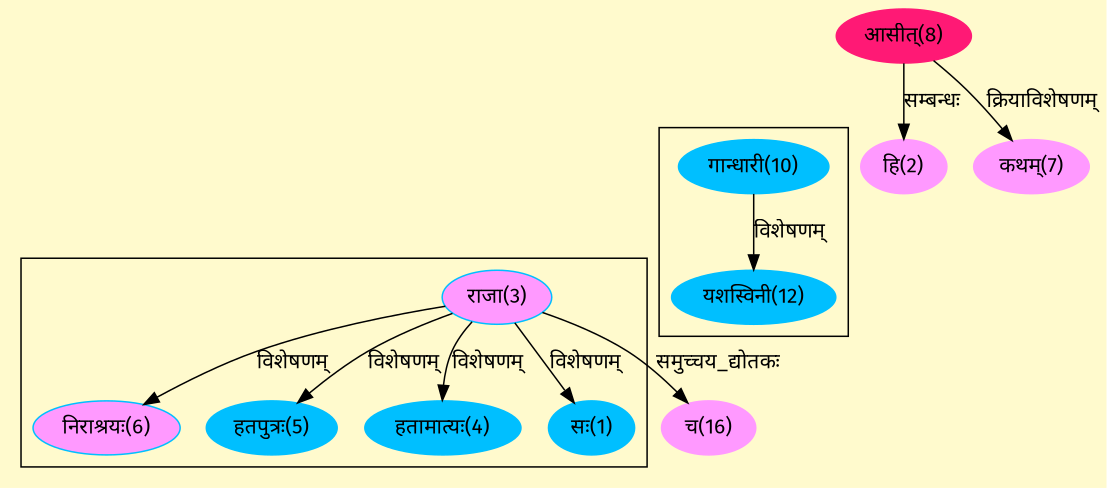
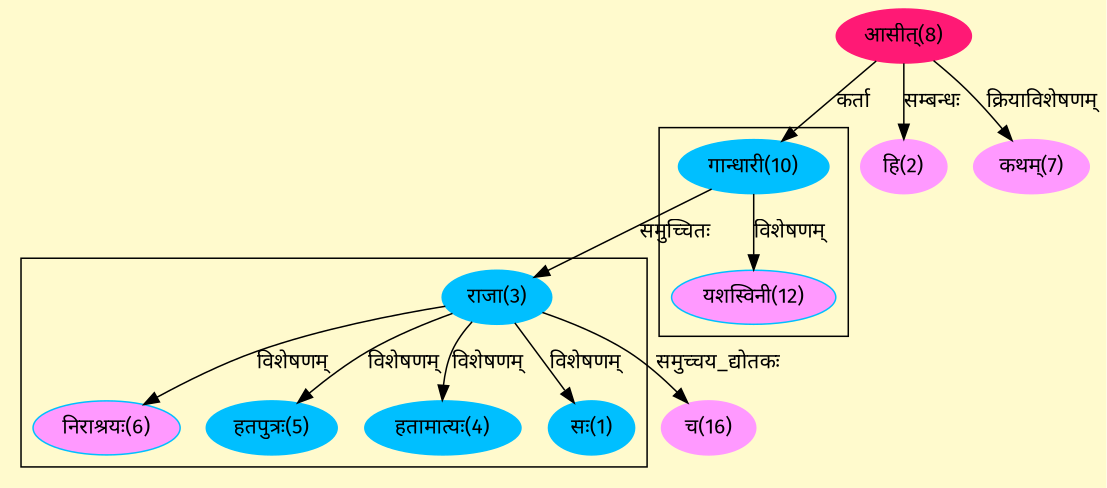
none -> (835, 96)
none -> (630, 230)
(497, 297) -> (497, 297)
(754, 297) -> (754, 297)
